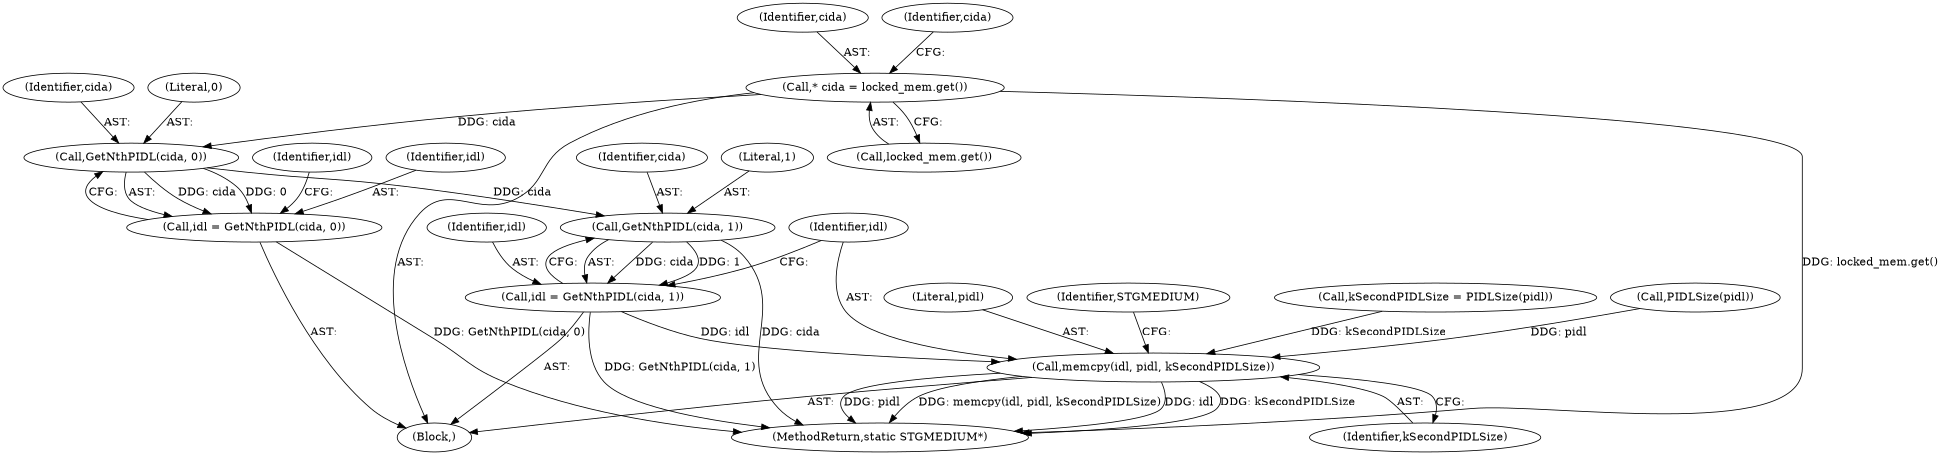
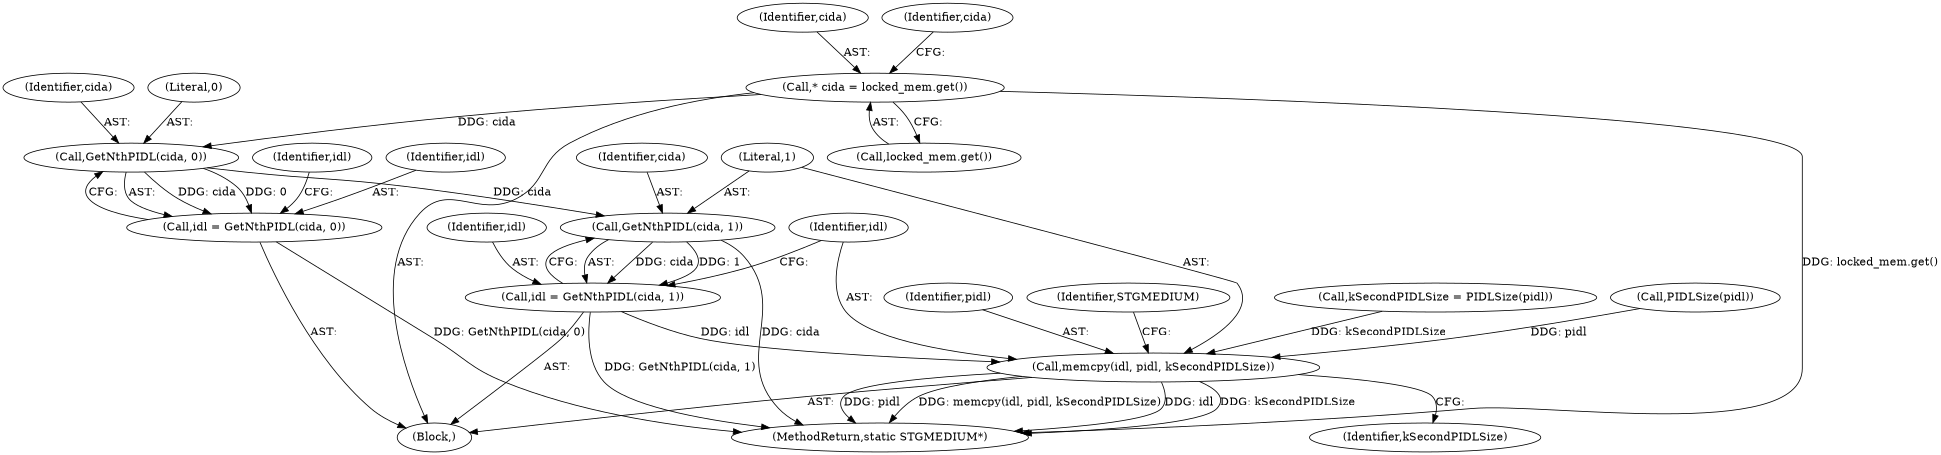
(948, 298) -> (948, 298)
(1356, 388) -> (1064, 236)
